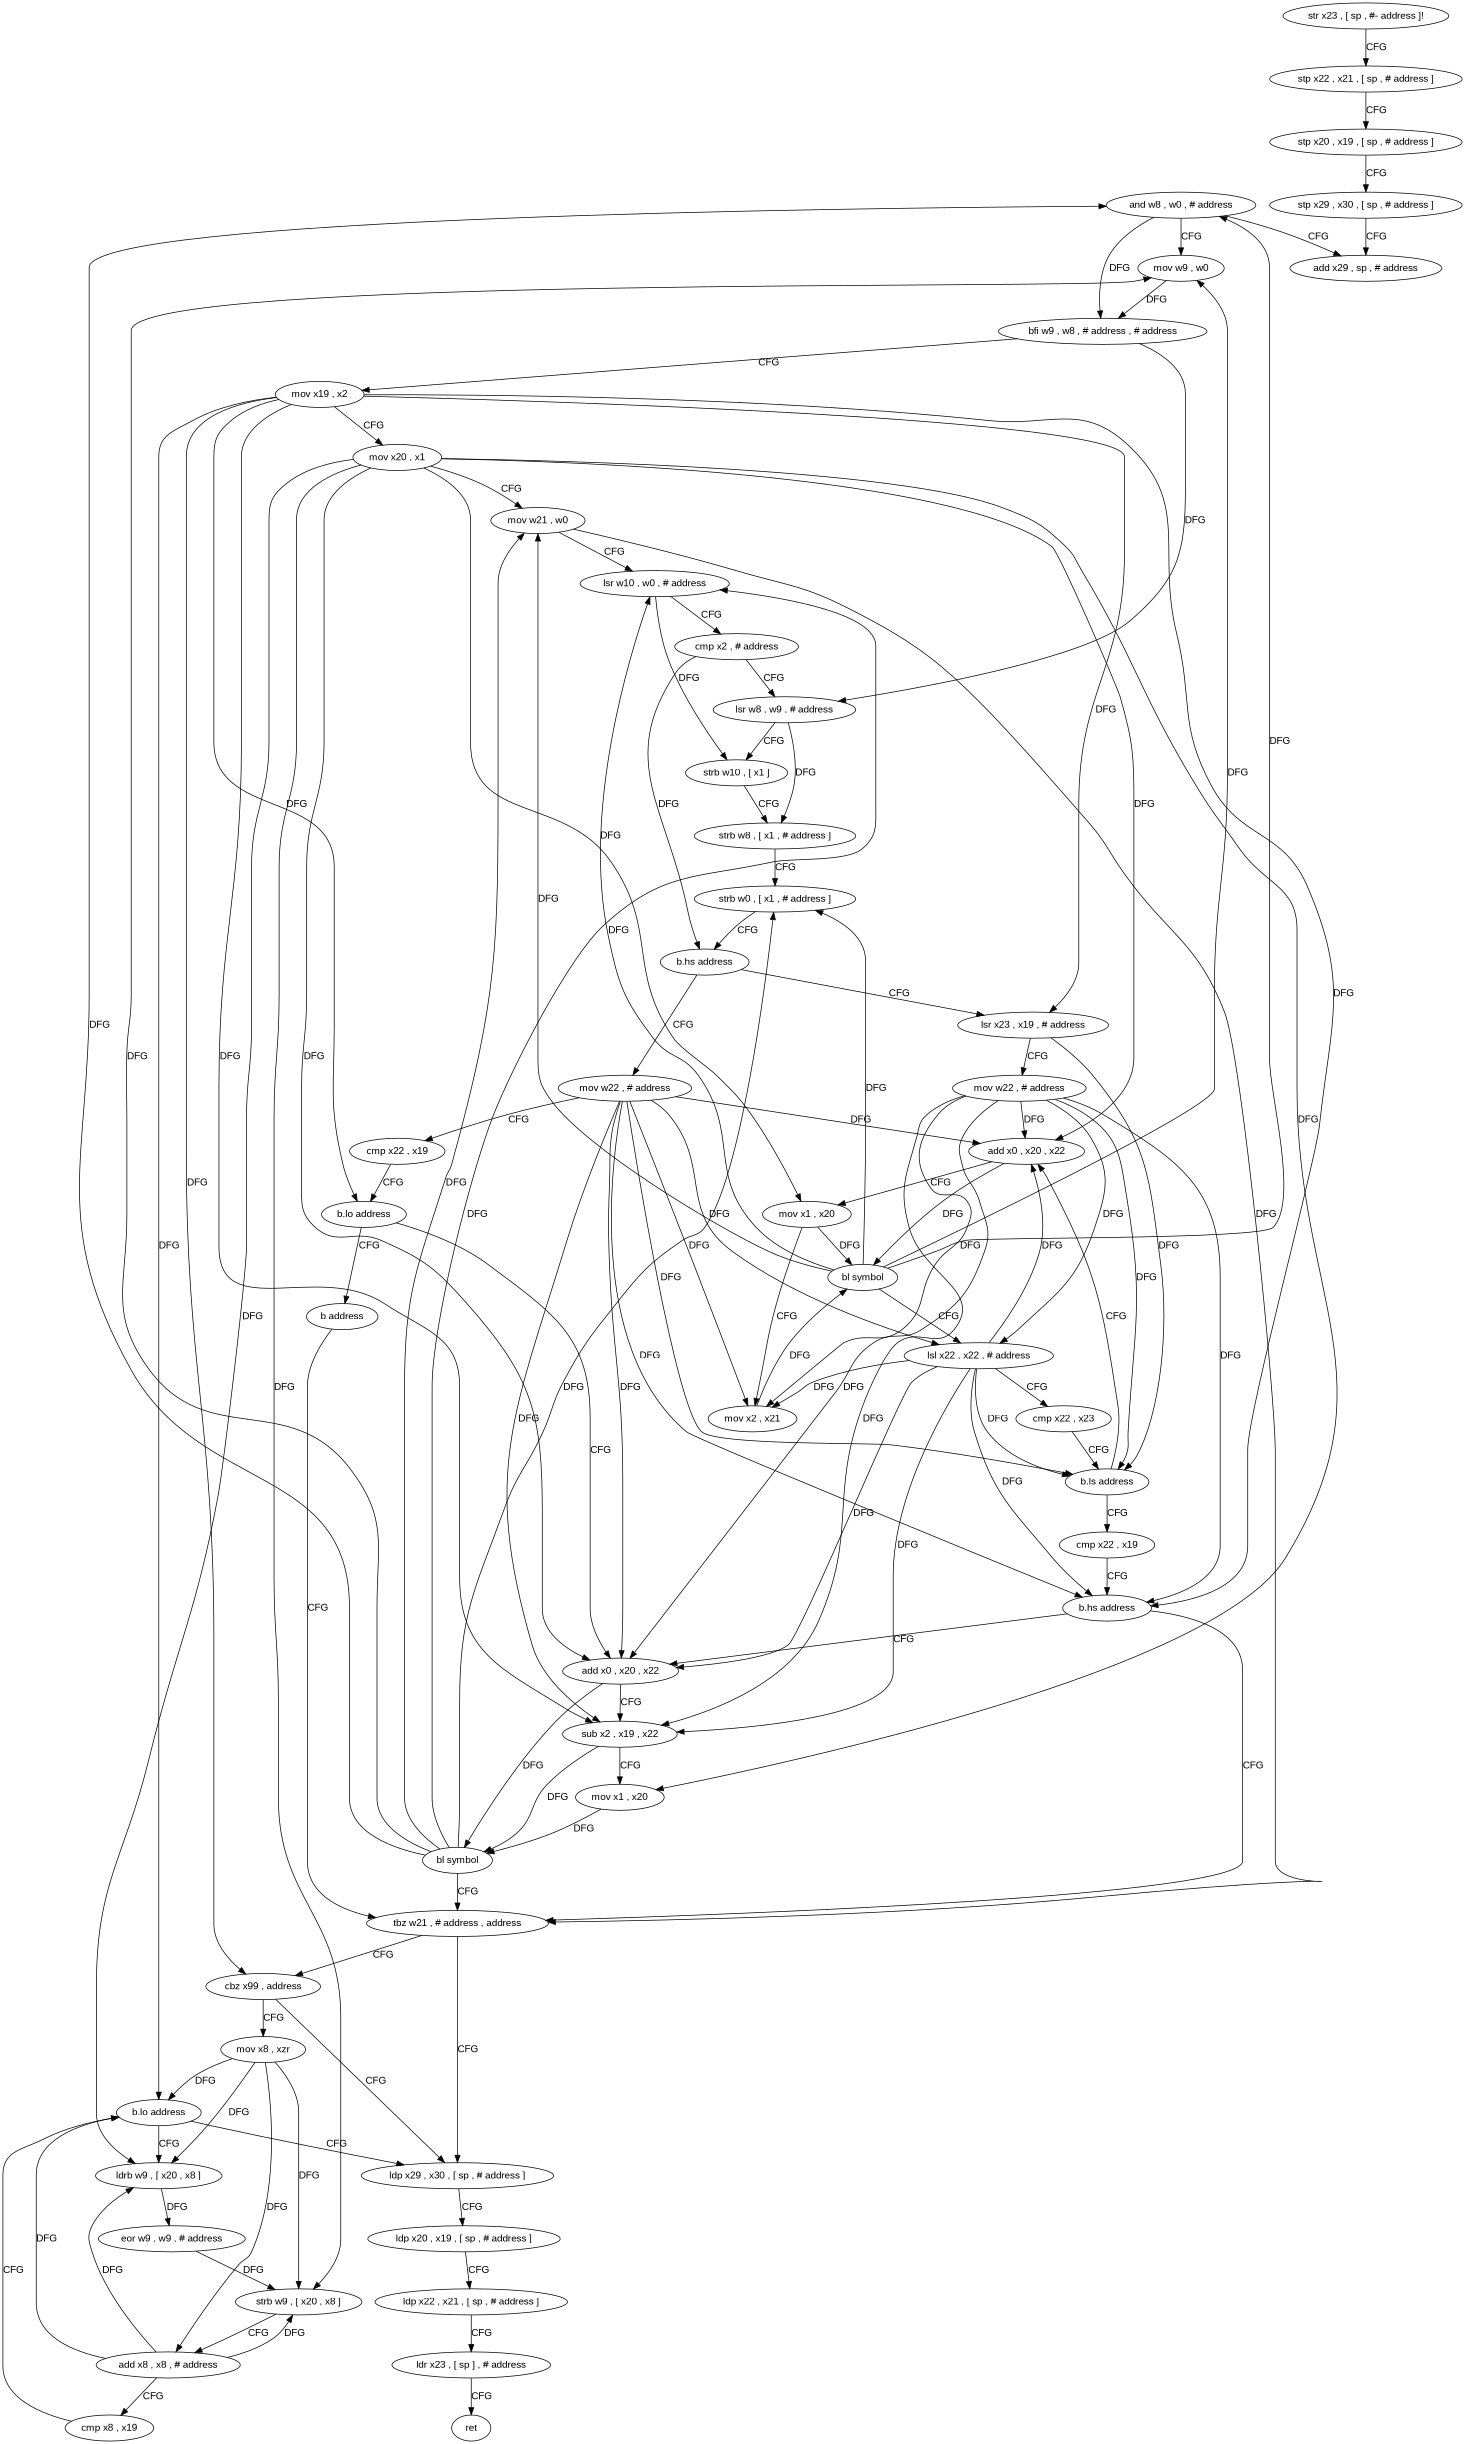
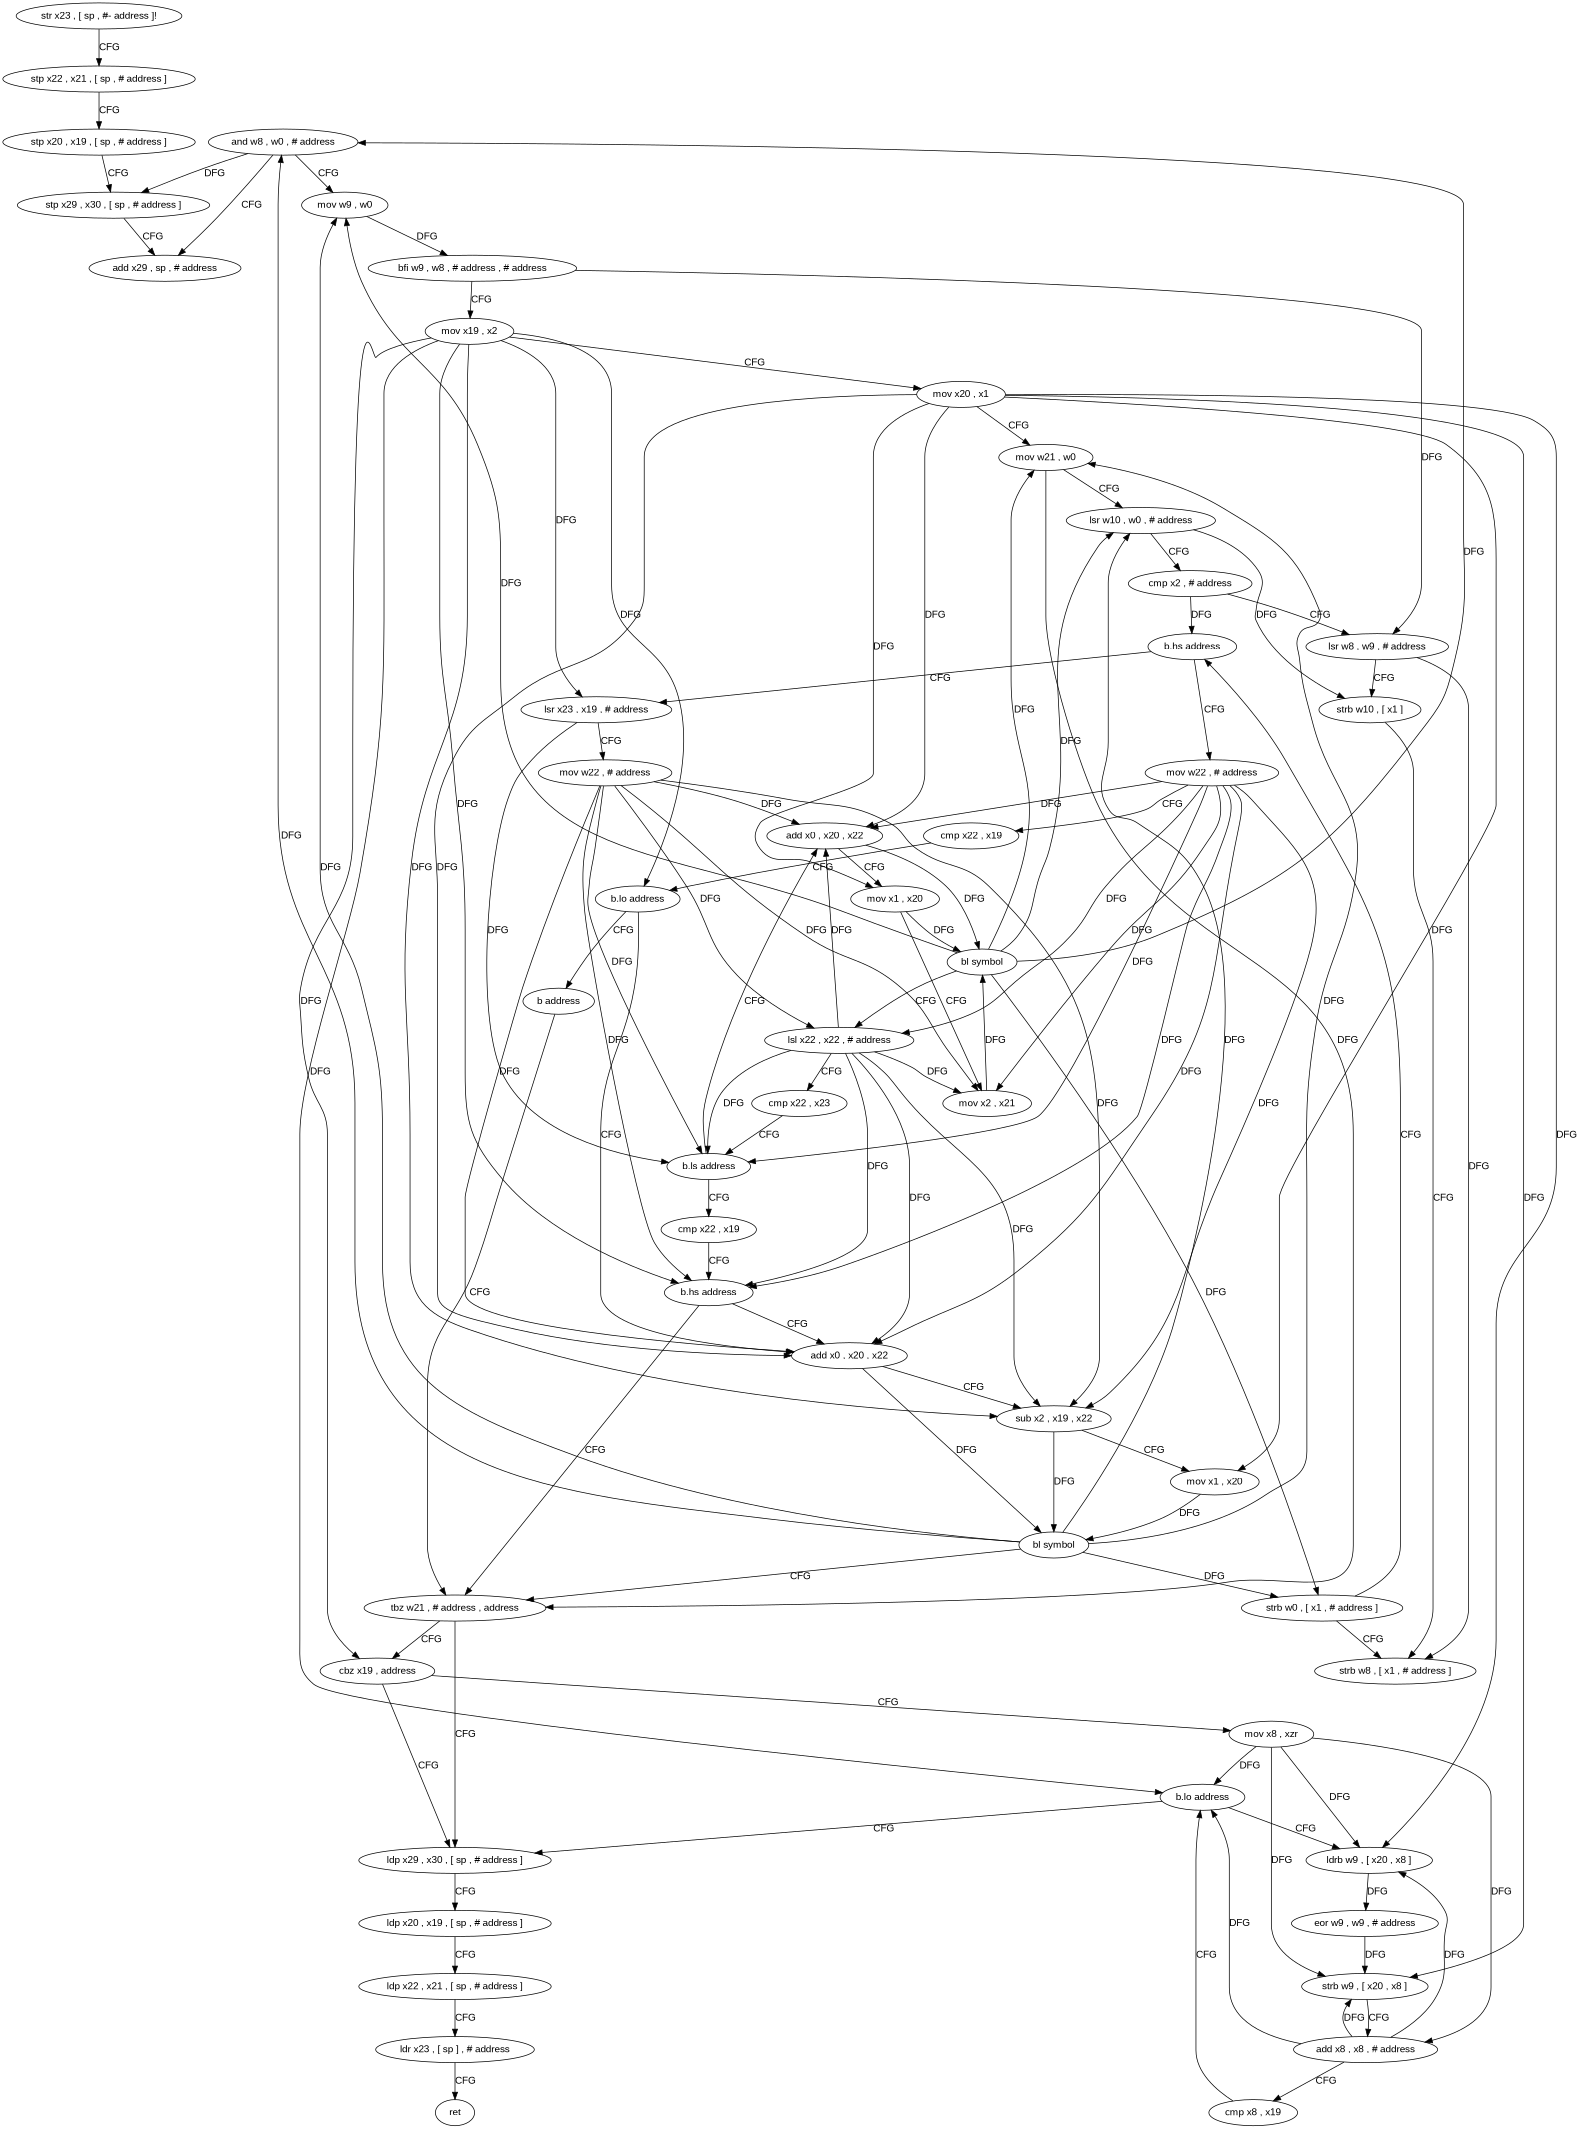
(1110, 254) -> (198, 171)
(775, 866) -> (1356, 1637)
(263, 1987) -> (377, 1671)
